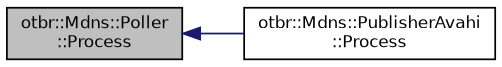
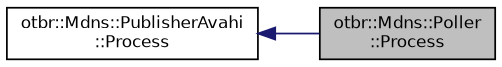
(222, 34) -> (297, 34)
